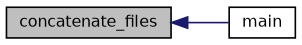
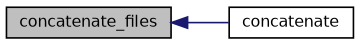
(262, 23) -> (291, 23)
